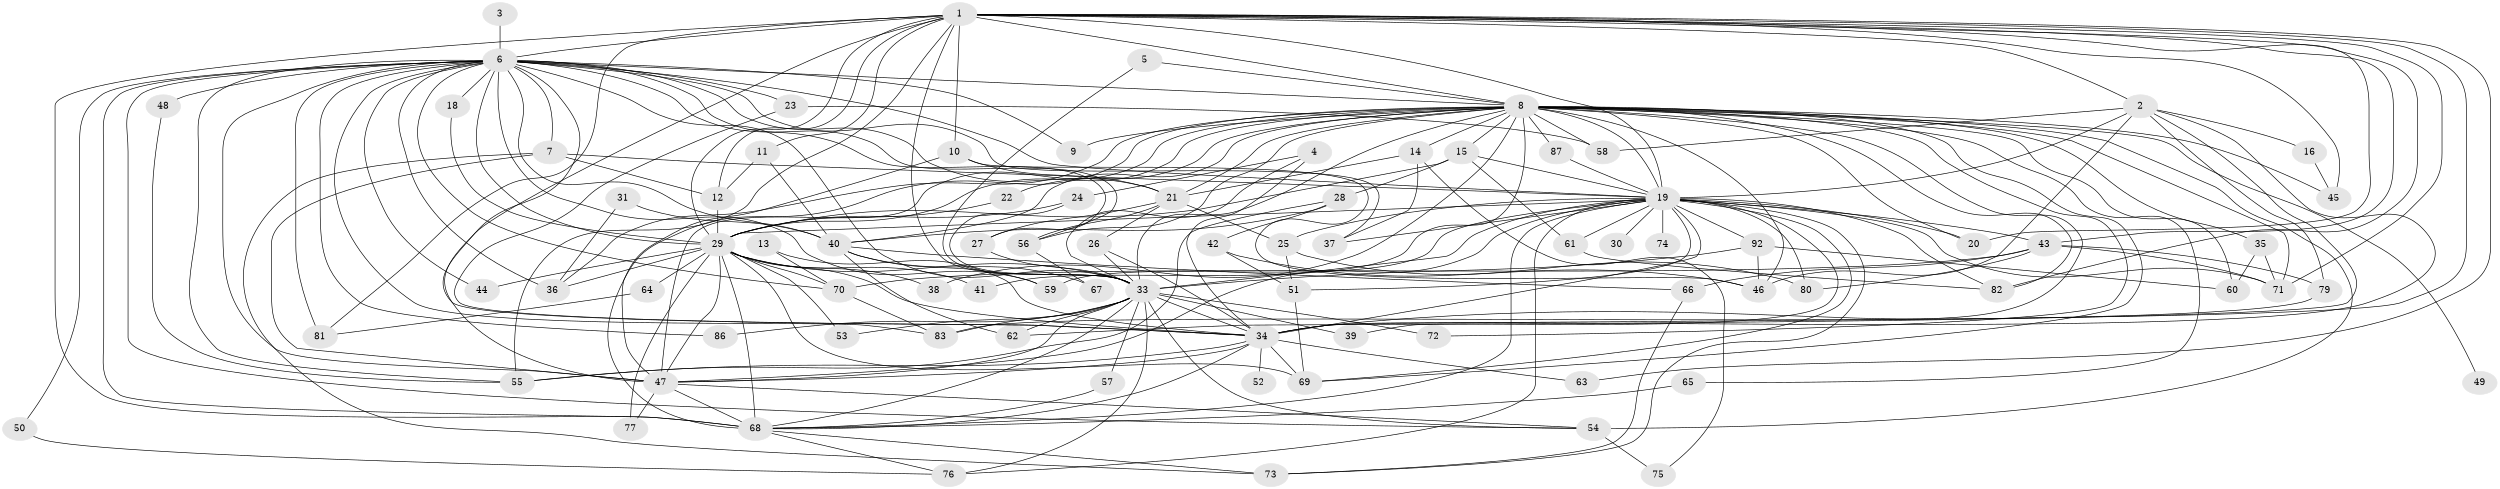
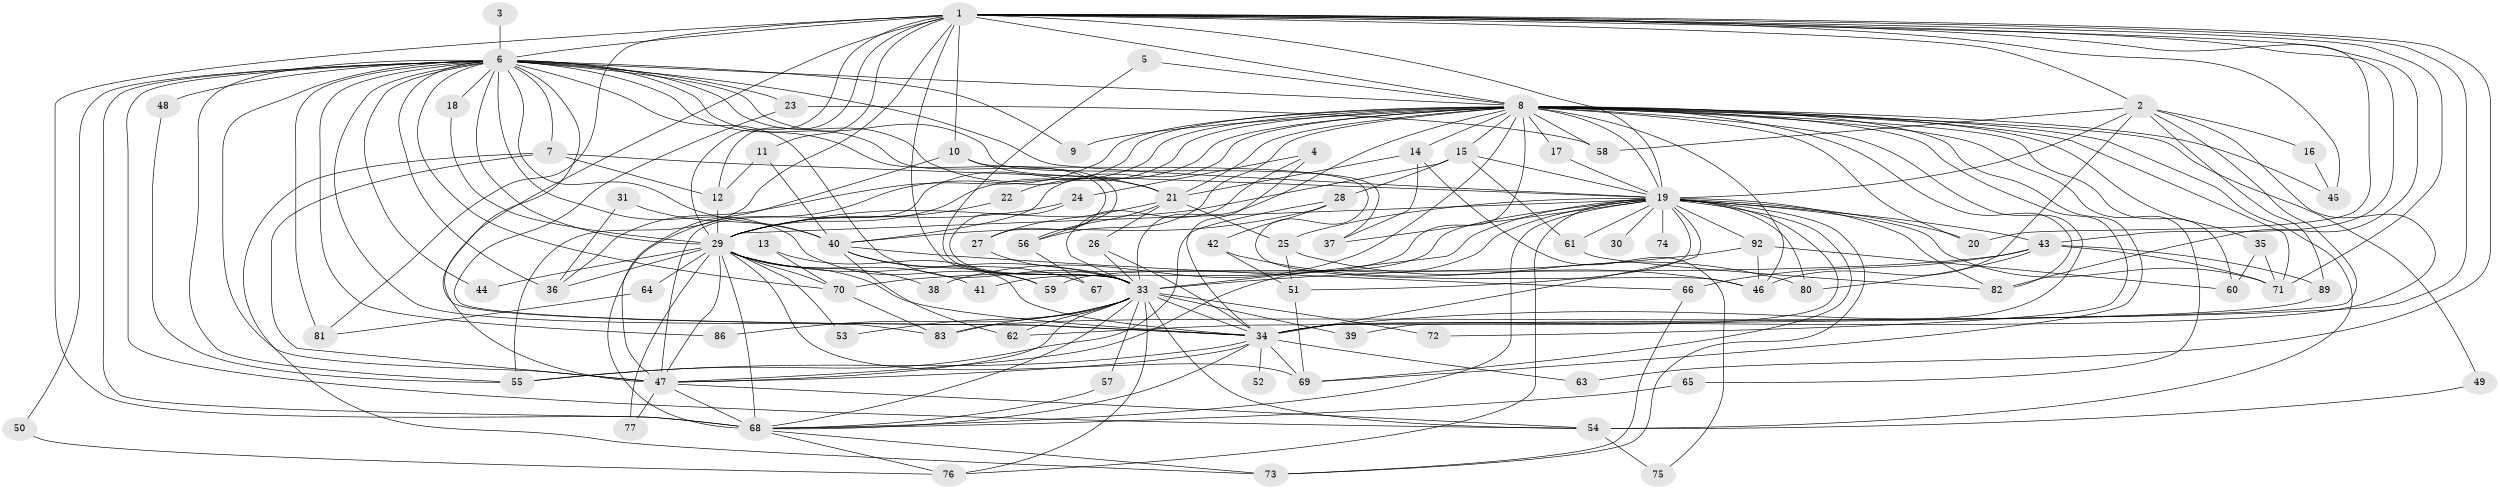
(1557, 152) -> (1557, 152)
(2325, 291) -> (2325, 291)
none -> (2038, 421)
